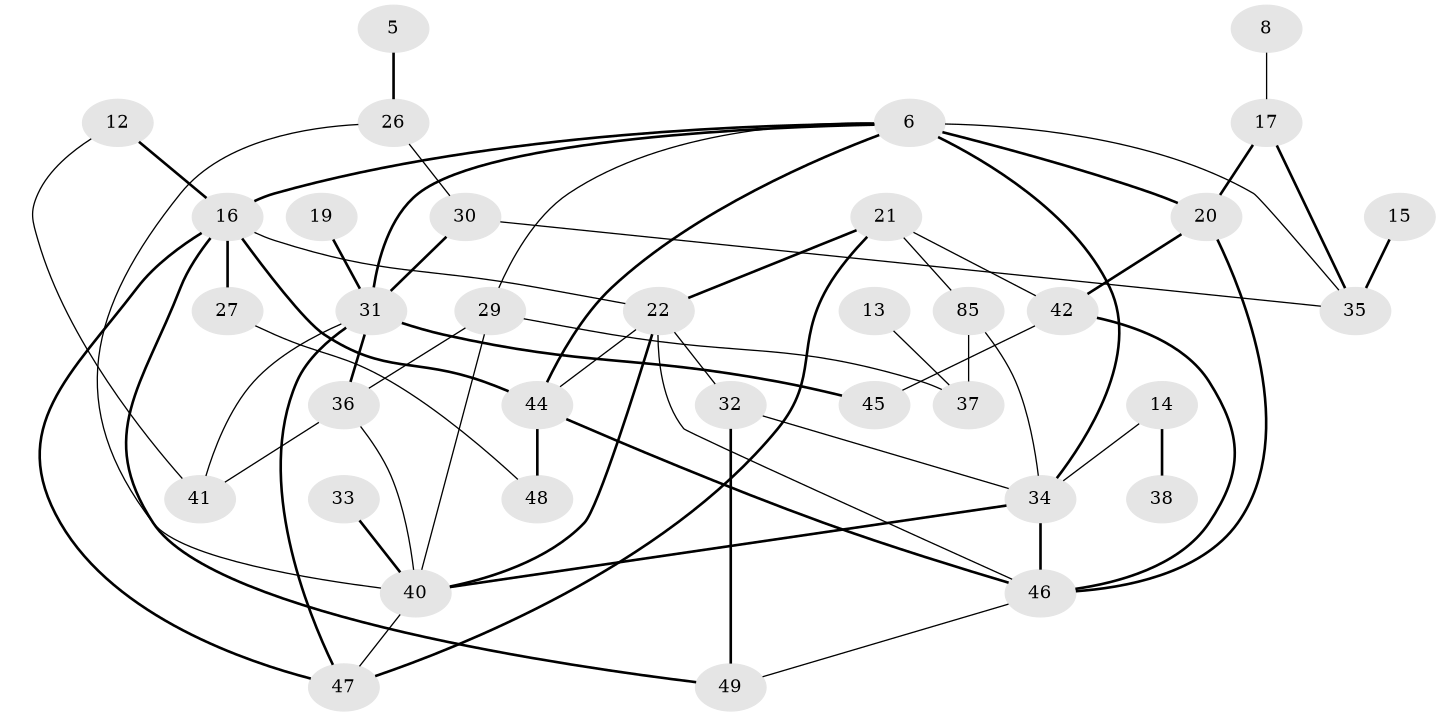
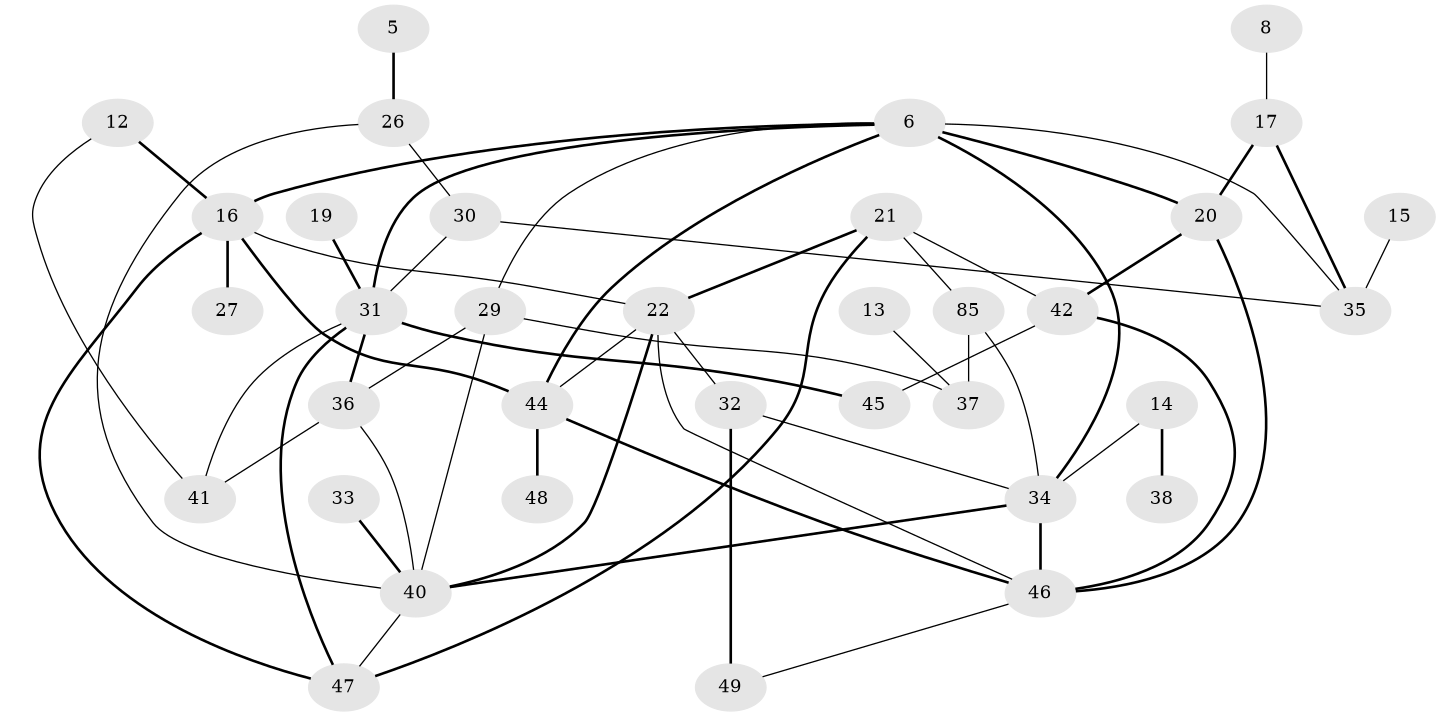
(420, 263) -> (420, 263)
(1378, 264) -> (1378, 264)
(397, 385) -> none
(265, 591) -> none
